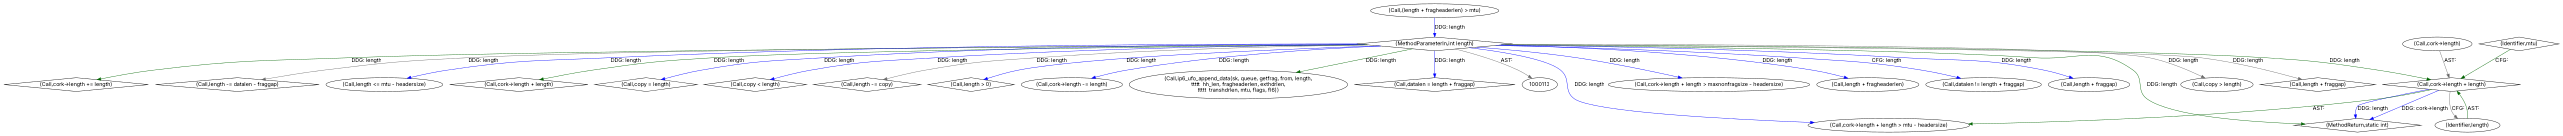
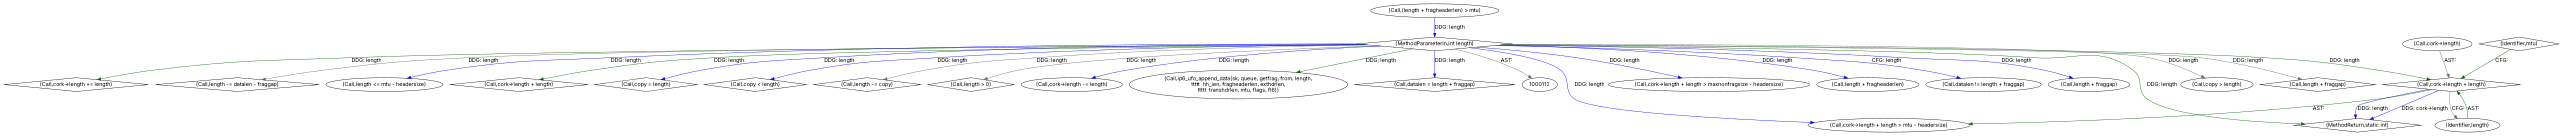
(1183, 55) -> (1183, 55)
